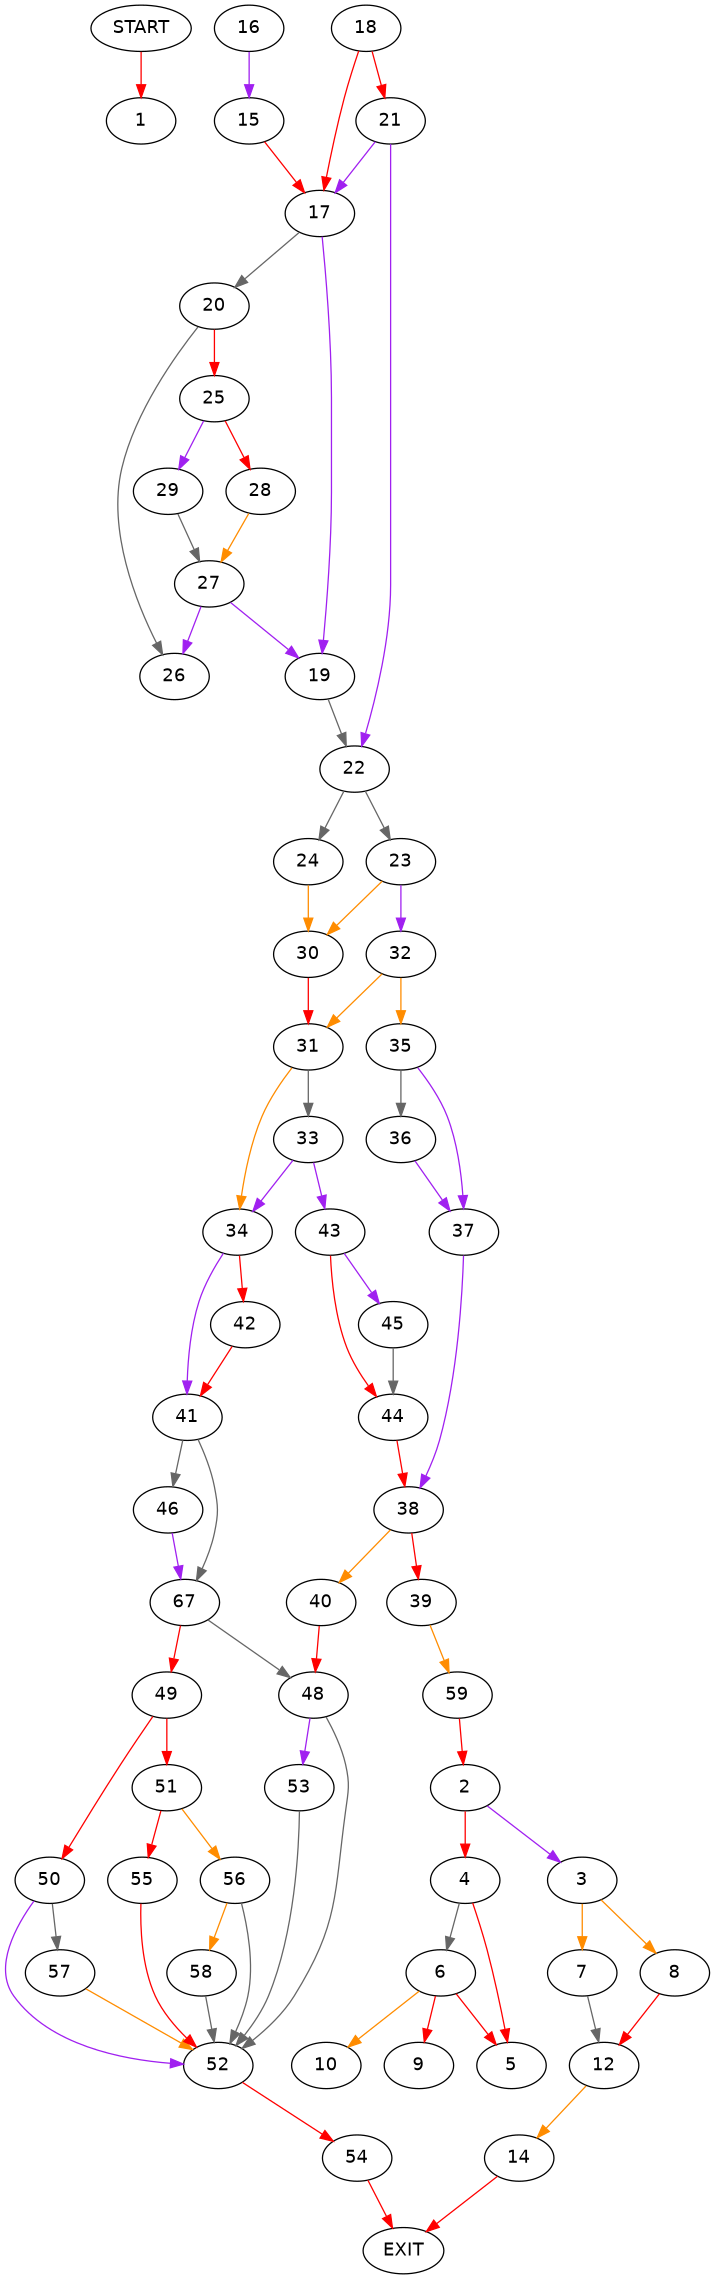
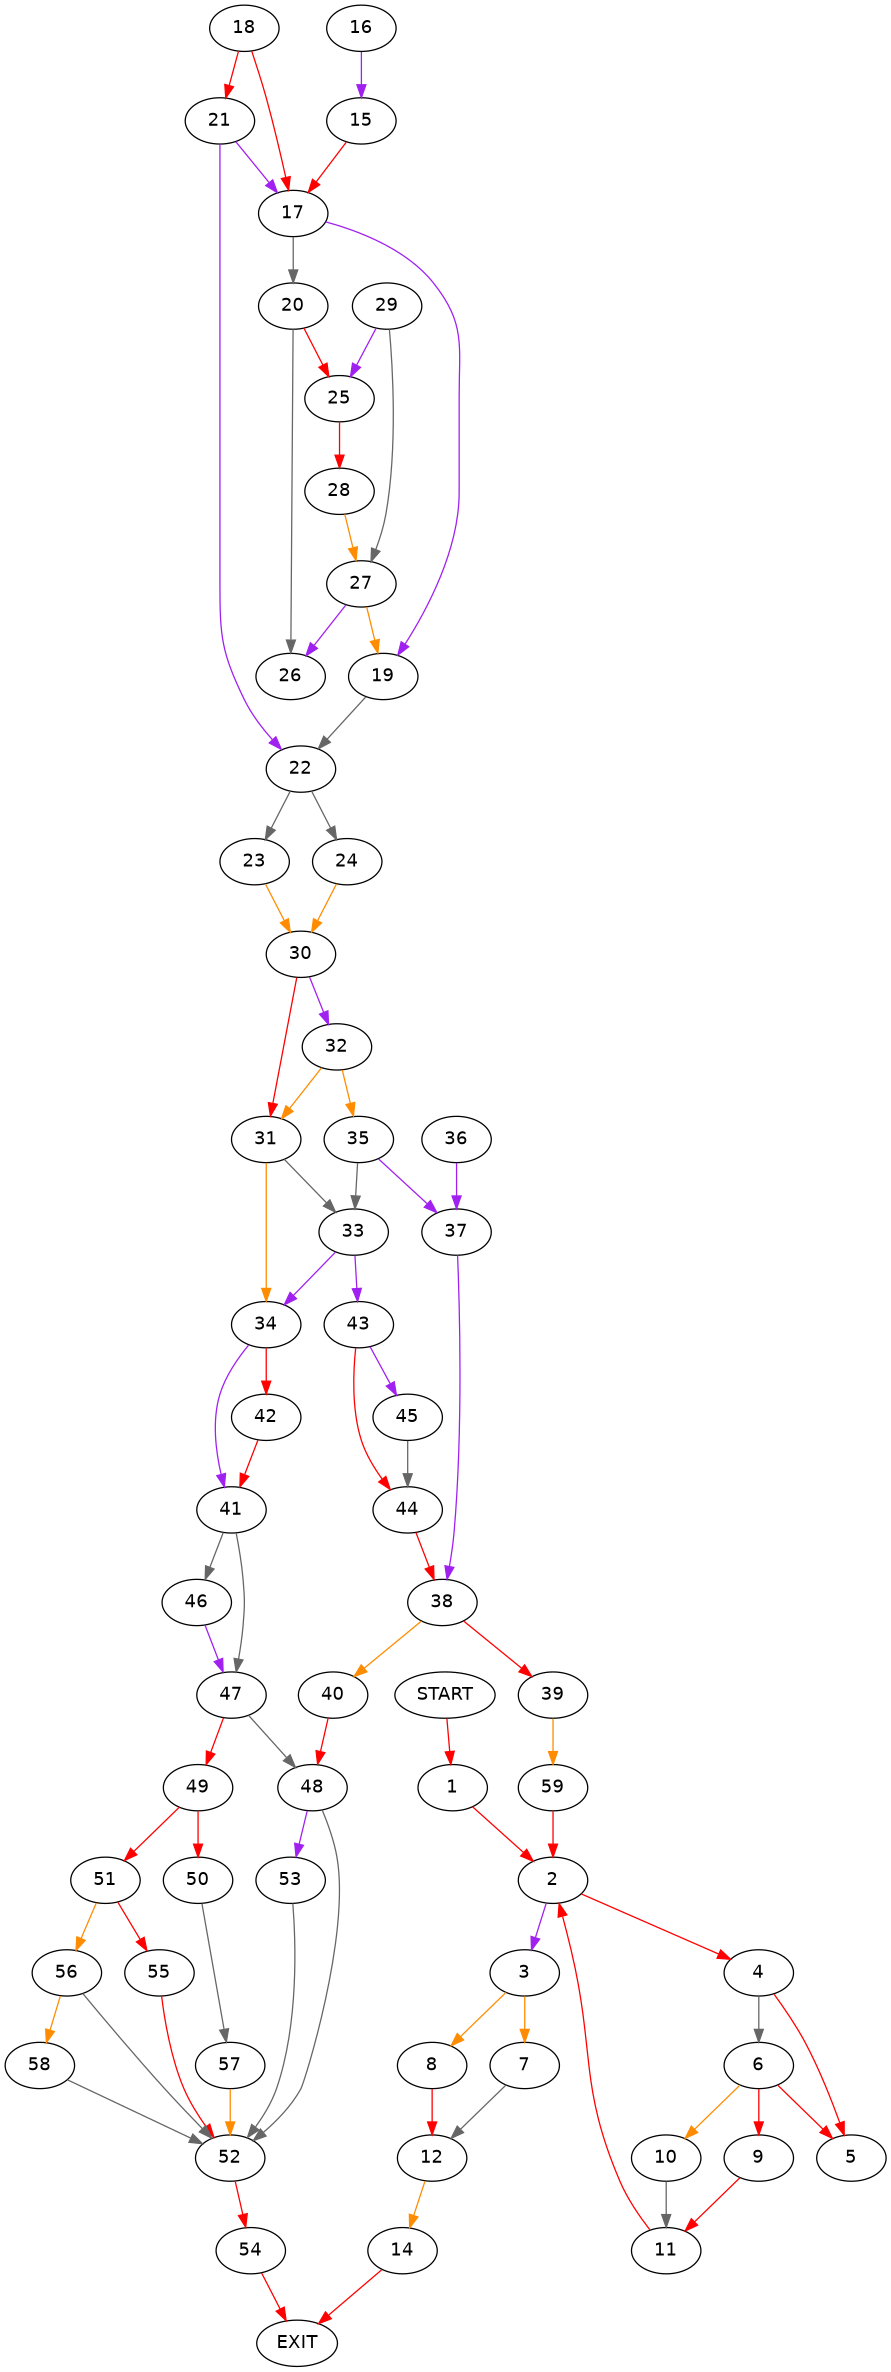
(194, 439) -> (366, 347)
(259, 626) -> (371, 624)
(401, 902) -> (317, 995)
(401, 1087) -> (357, 1179)
(185, 1602) -> (231, 1695)
none -> (498, 1830)
(39, 2021) -> none
none -> (666, 2251)
